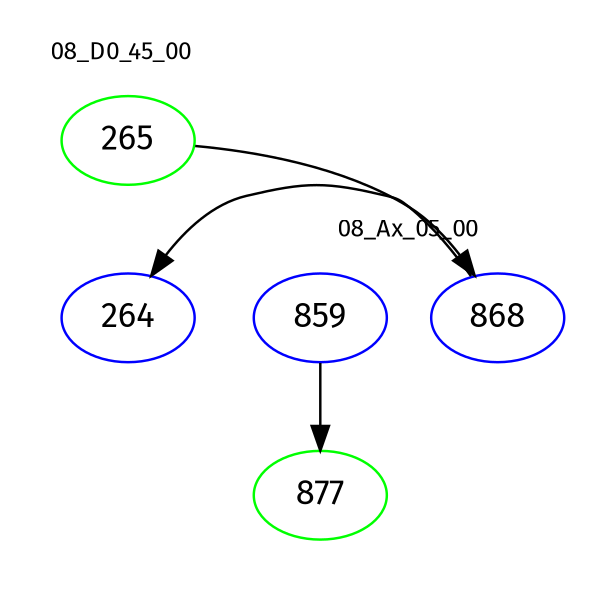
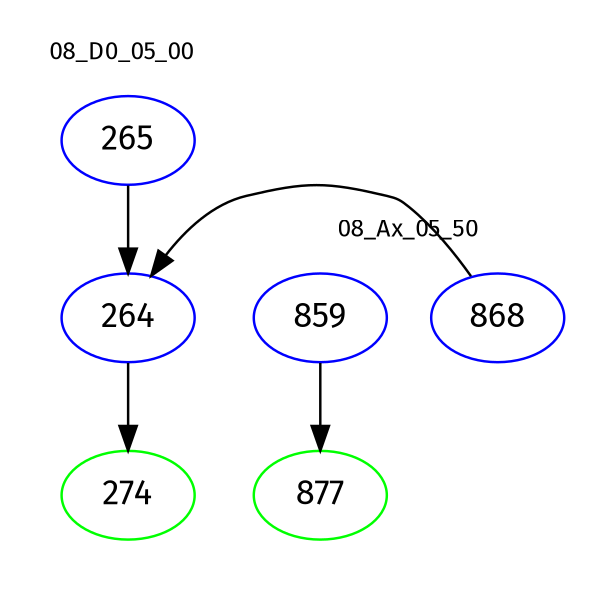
(122, 53) -> (122, 53)
(128, 140) -> (128, 140)
(325, 170) -> (128, 217)
(409, 230) -> (409, 230)
none -> (128, 495)
